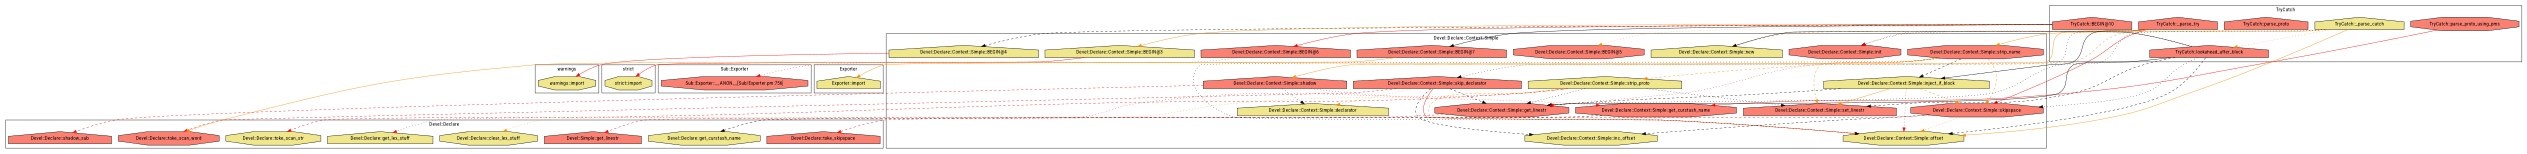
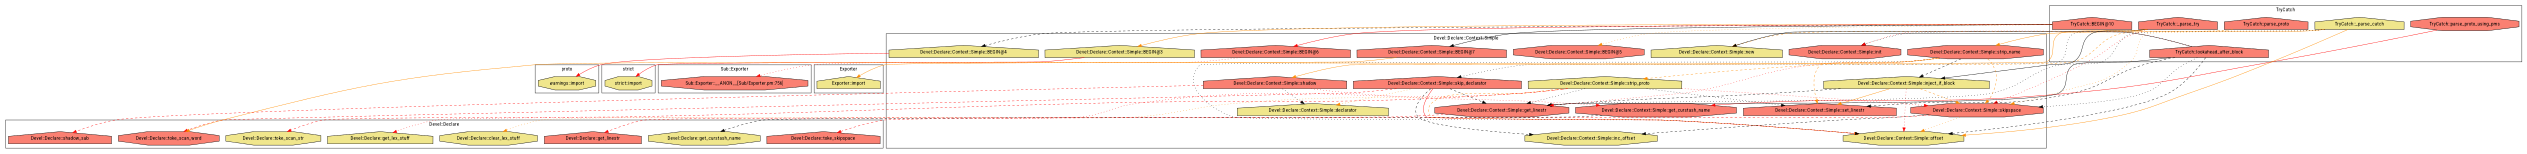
(2284, 38) -> (2142, 38)
(567, 69) -> (567, 69)
(2074, 69) -> (2074, 69)
none -> (1803, 97)
(593, 138) -> (593, 138)
